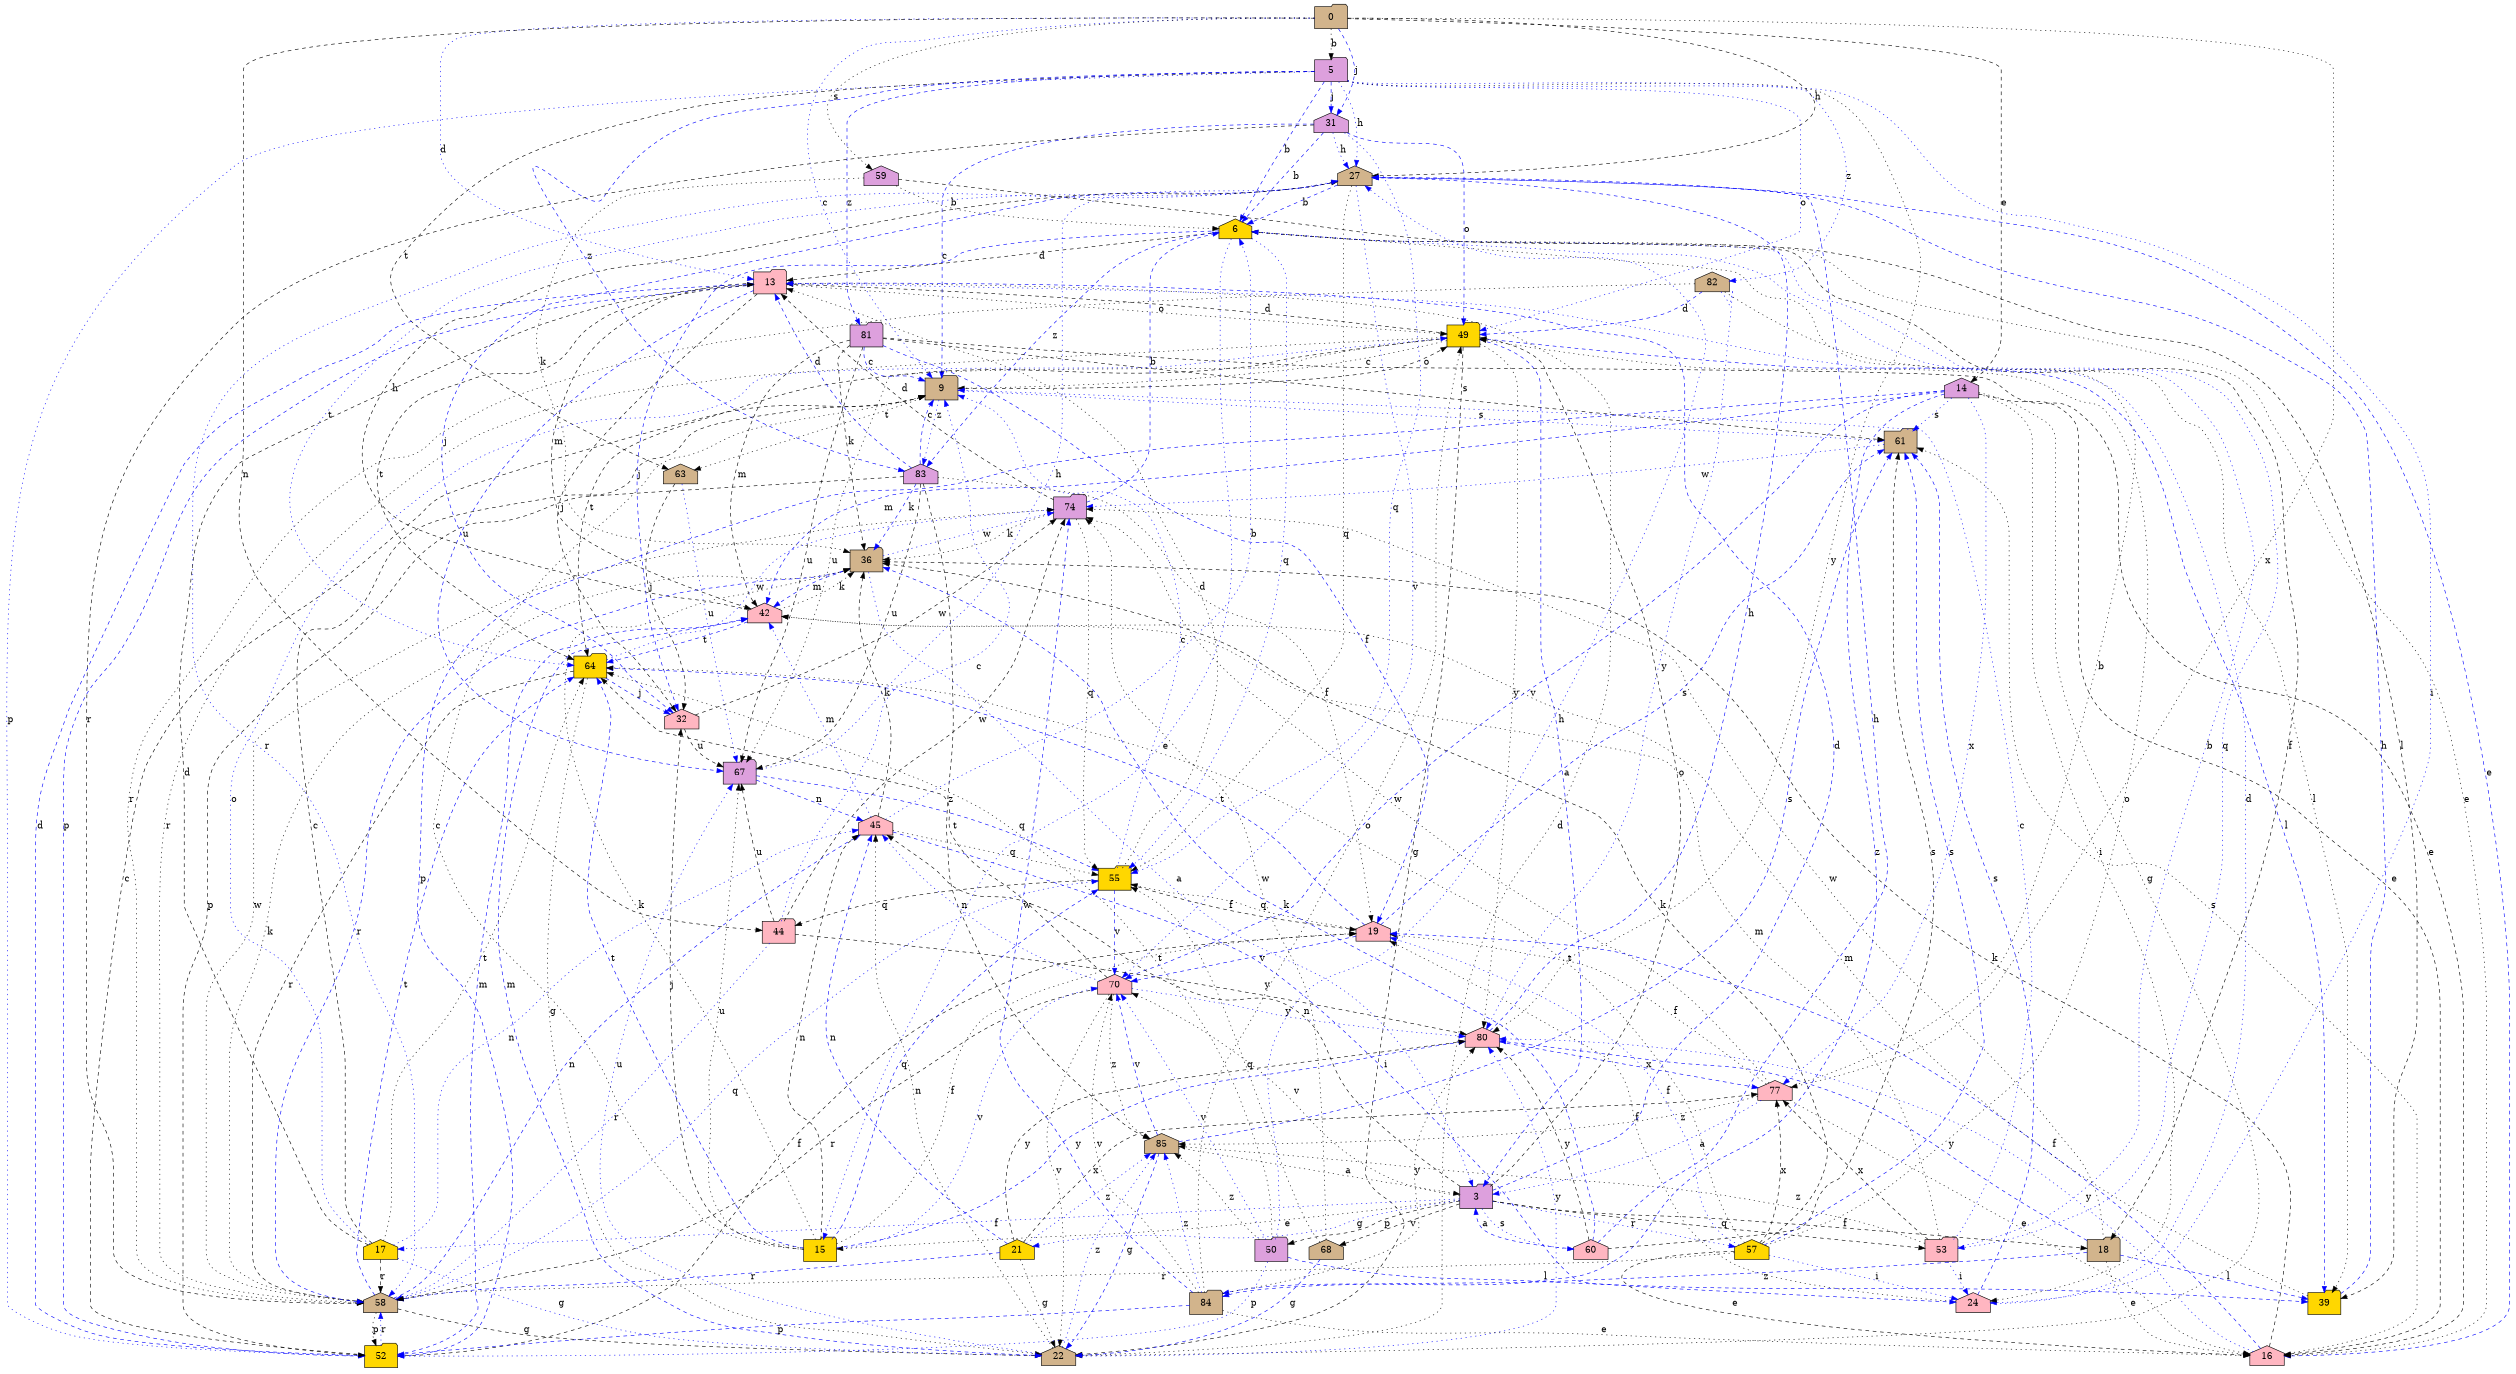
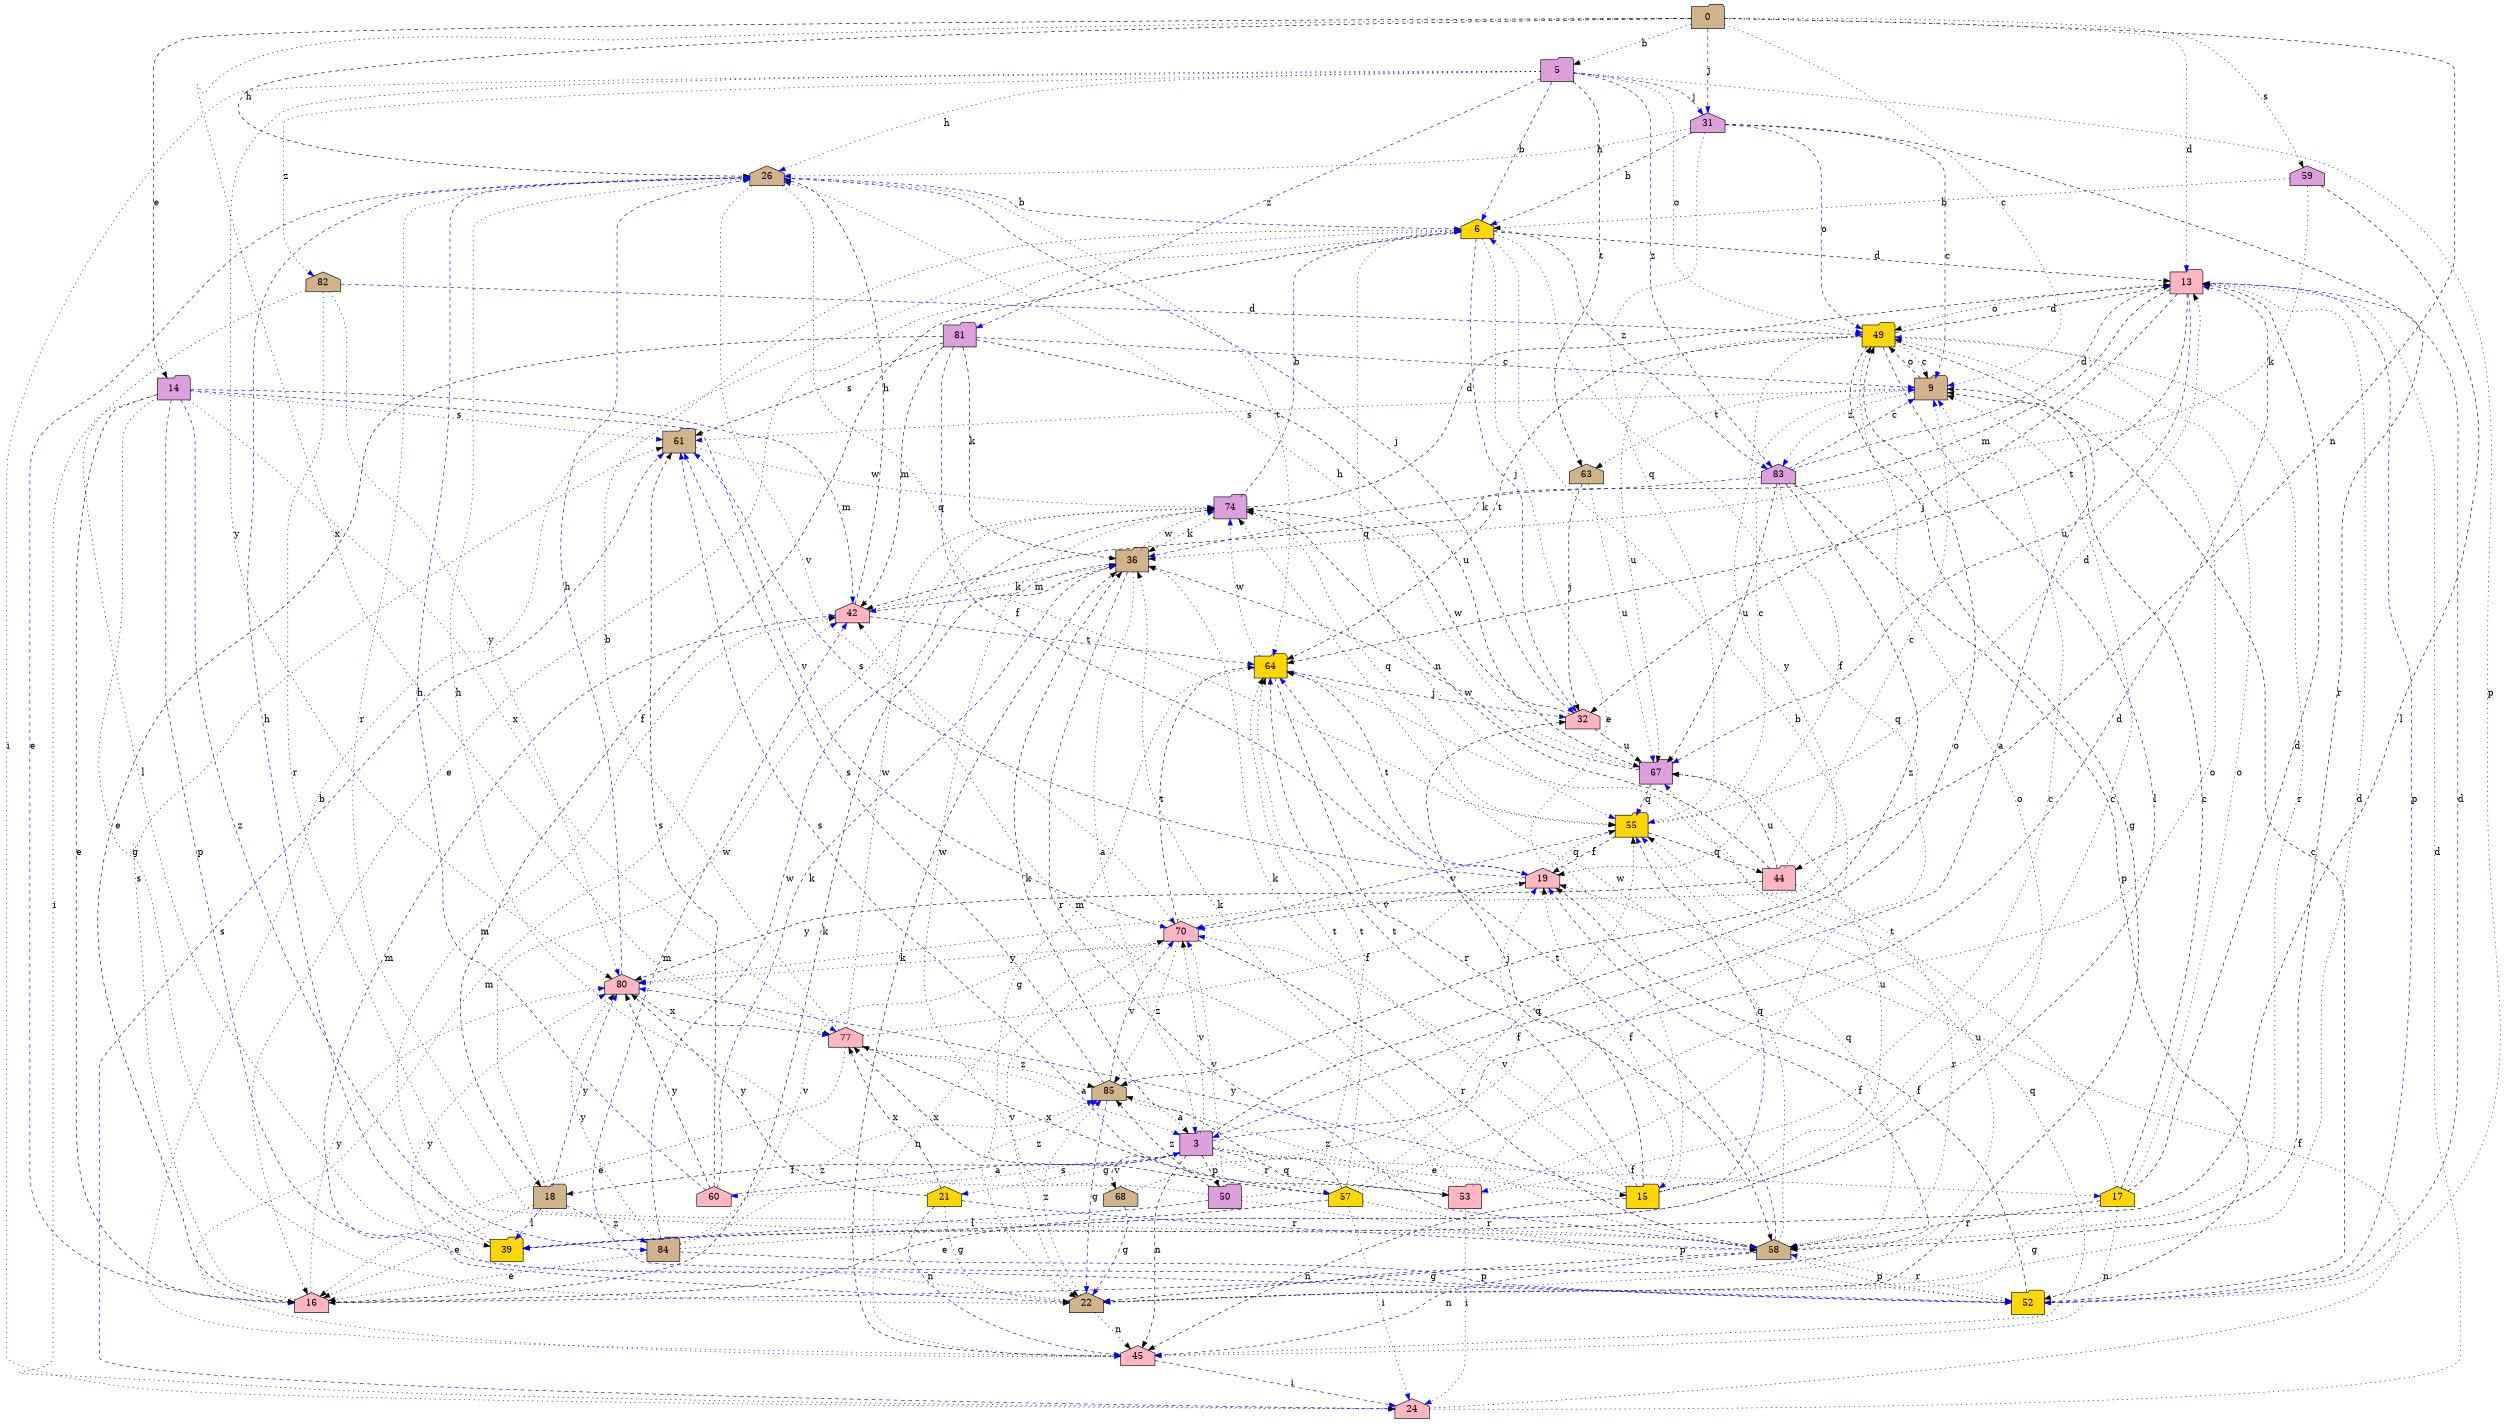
(1355, 177) -> (767, 177)
(1962, 389) -> (174, 389)
(807, 799) -> (1402, 660)
(1220, 1197) -> (1162, 1149)
